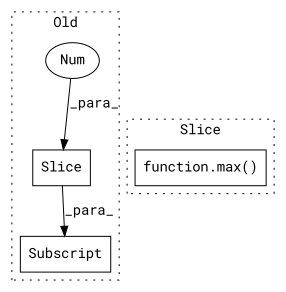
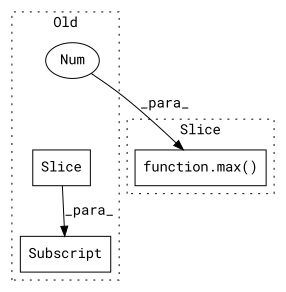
(68, 109) -> (135, 106)
